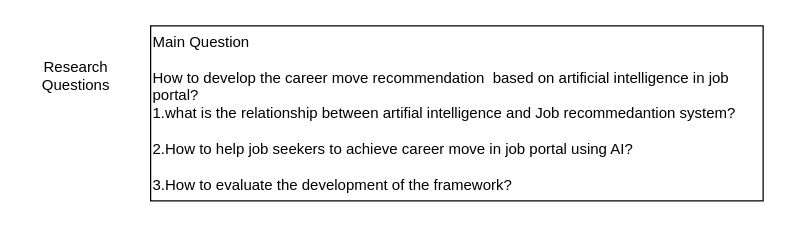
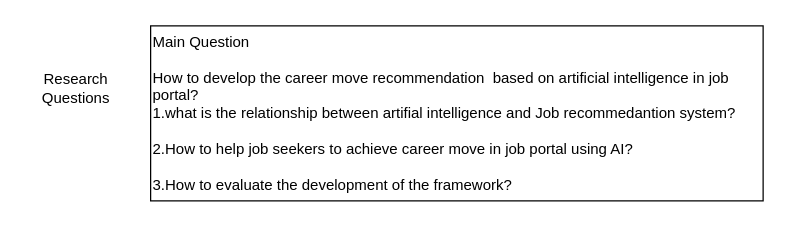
(76, 76) -> (76, 88)
